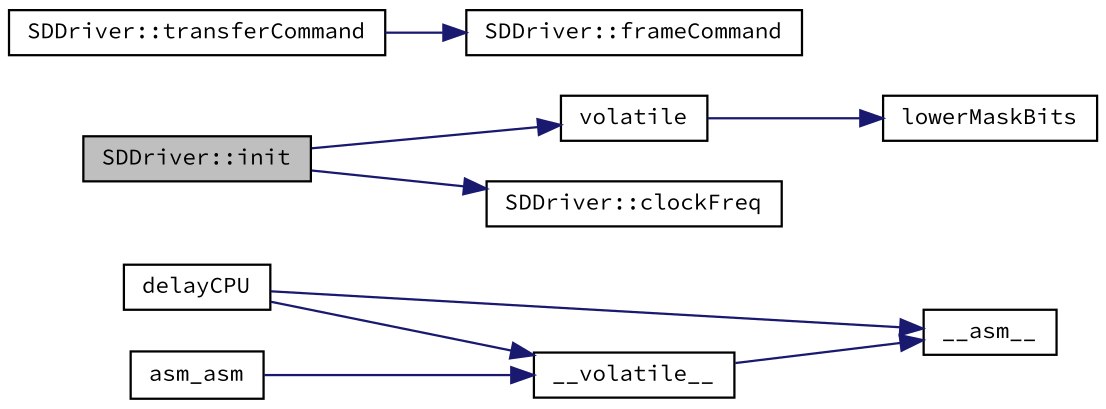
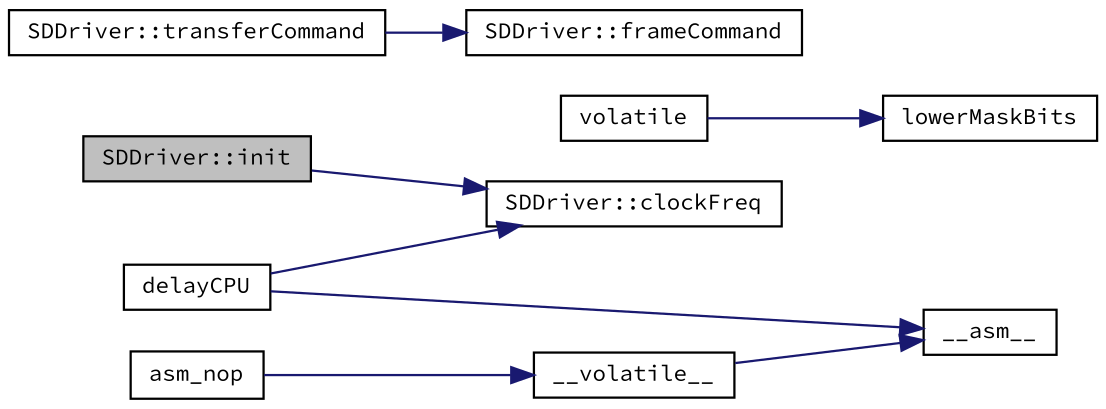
(425, 138) -> none
(391, 326) -> (384, 252)
(197, 375) -> (197, 375)
